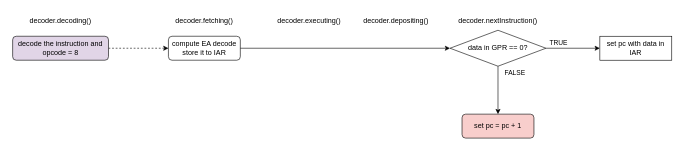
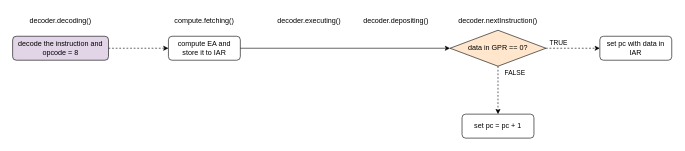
(204, 21) -> (204, 21)
(204, 48) -> (204, 48)
(498, 48) -> (498, 48)
(571, 48) -> (571, 48)
(636, 48) -> (636, 48)
(498, 88) -> (498, 88)
(498, 126) -> (498, 126)
